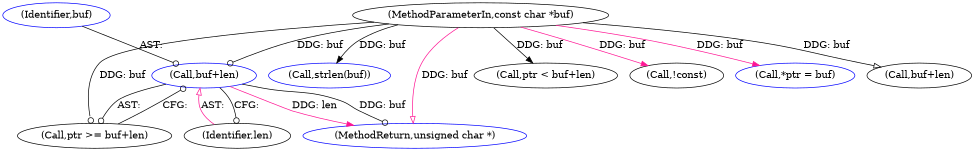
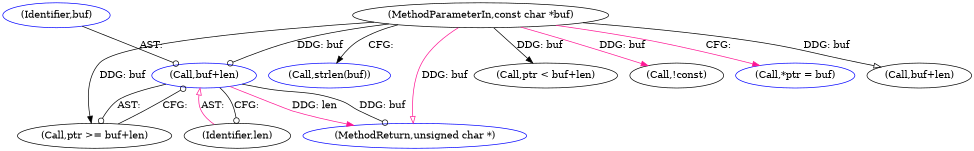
(207, 37) -> (207, 37)
(383, 45) -> (383, 45)
(720, 45) -> (720, 45)
